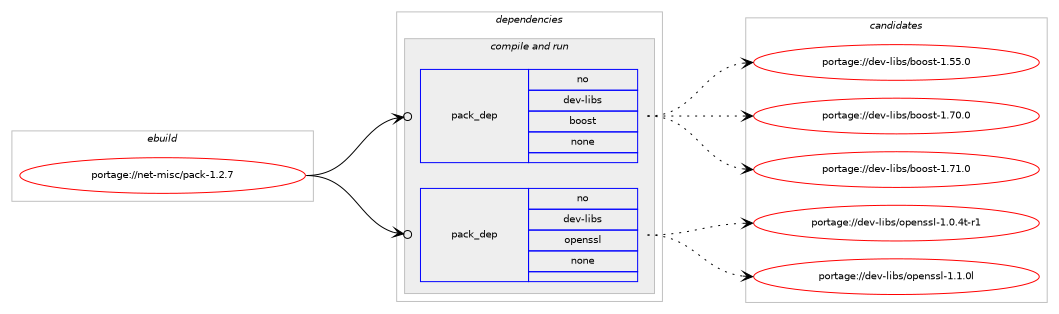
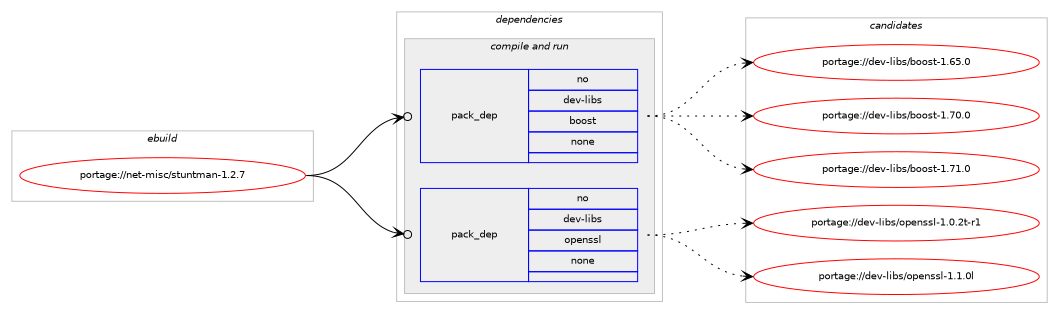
(896, 62) -> (896, 62)
(163, 176) -> (163, 176)
(896, 223) -> (896, 223)
